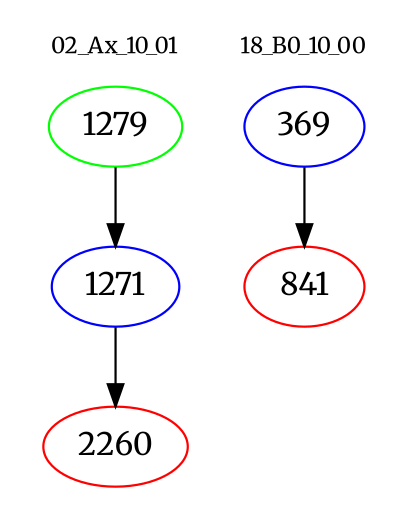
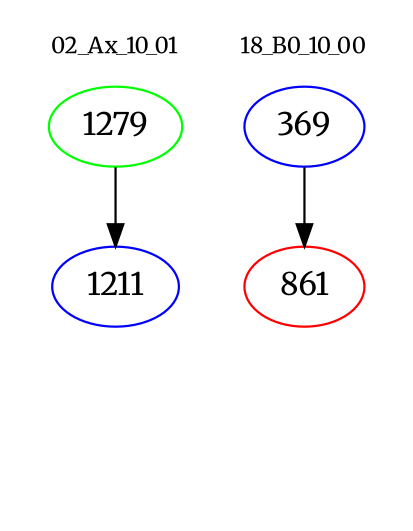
(116, 287) -> (116, 287)
(304, 287) -> (304, 287)
(116, 447) -> none
